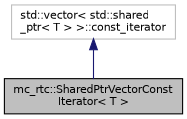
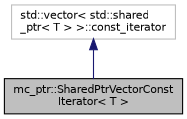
(94, 96) -> (94, 96)
